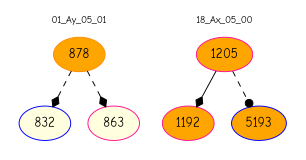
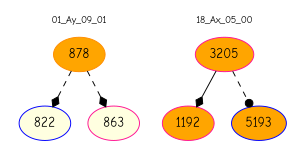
(79, 21) -> (79, 21)
(225, 54) -> (225, 54)
(45, 123) -> (45, 123)
